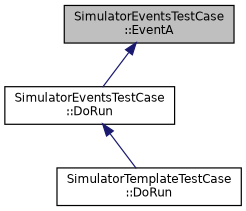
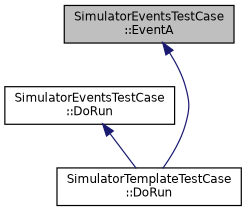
(116, 70) -> (188, 112)
